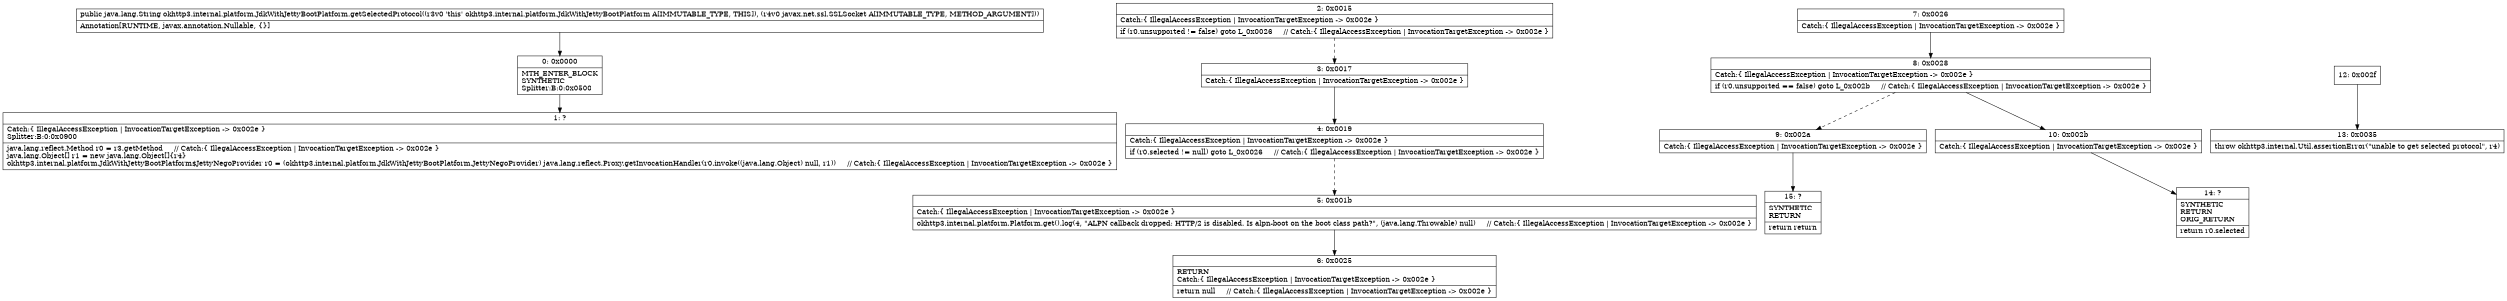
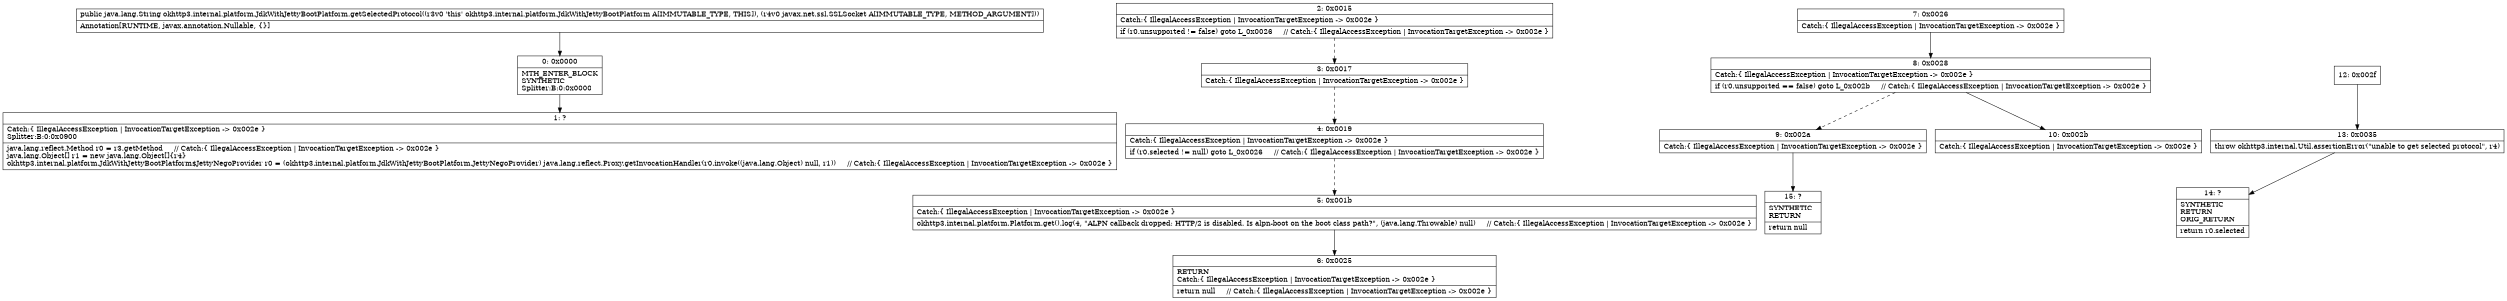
(557, 89) -> (557, 89)
(1335, 103) -> (1335, 103)
(2131, 172) -> (2294, 172)
(1793, 228) -> (1788, 228)
